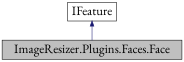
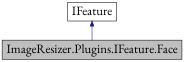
(92, 50) -> (92, 50)
